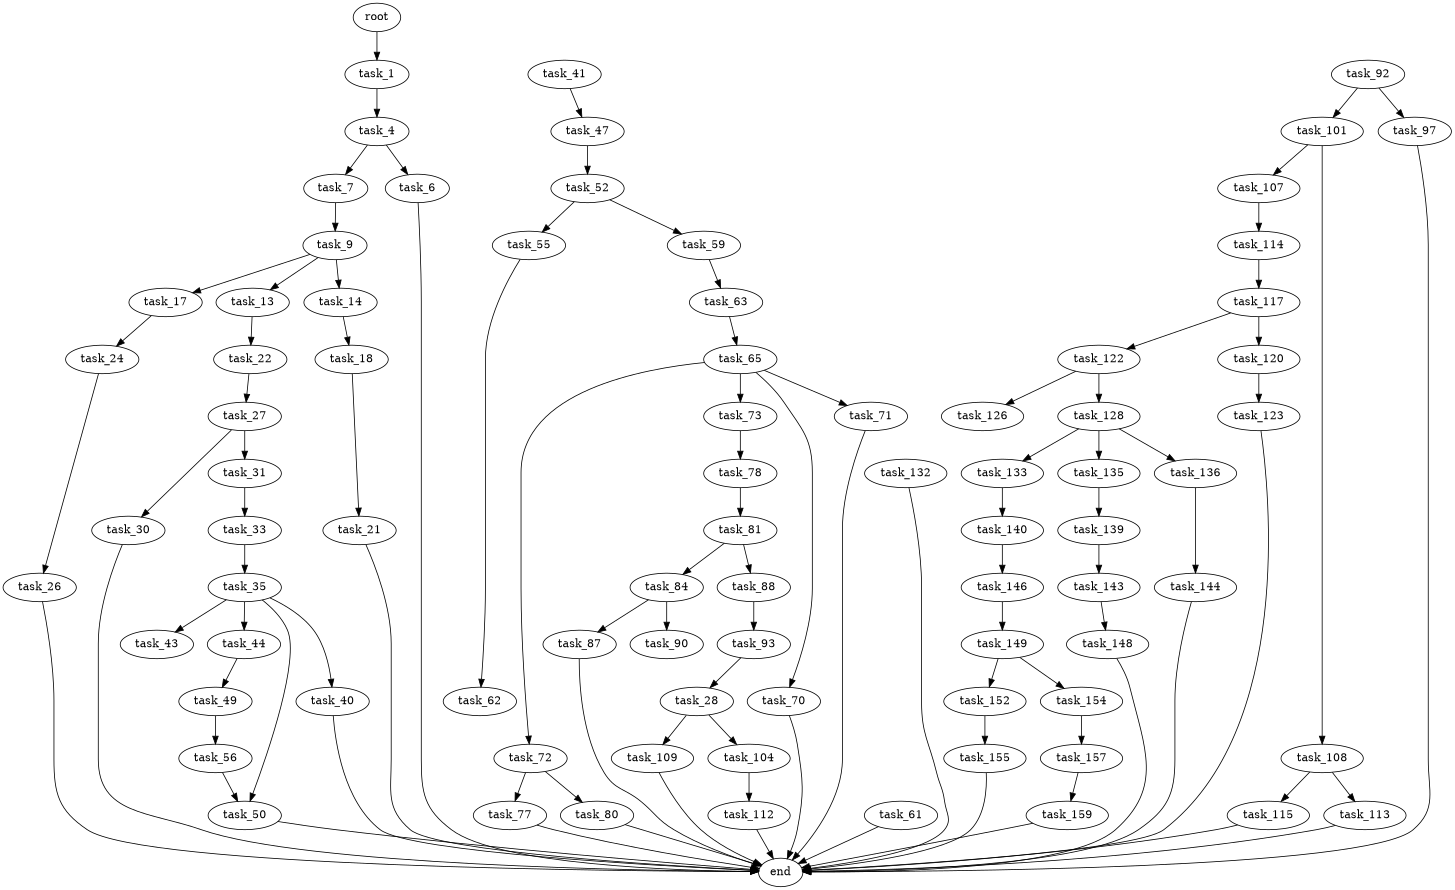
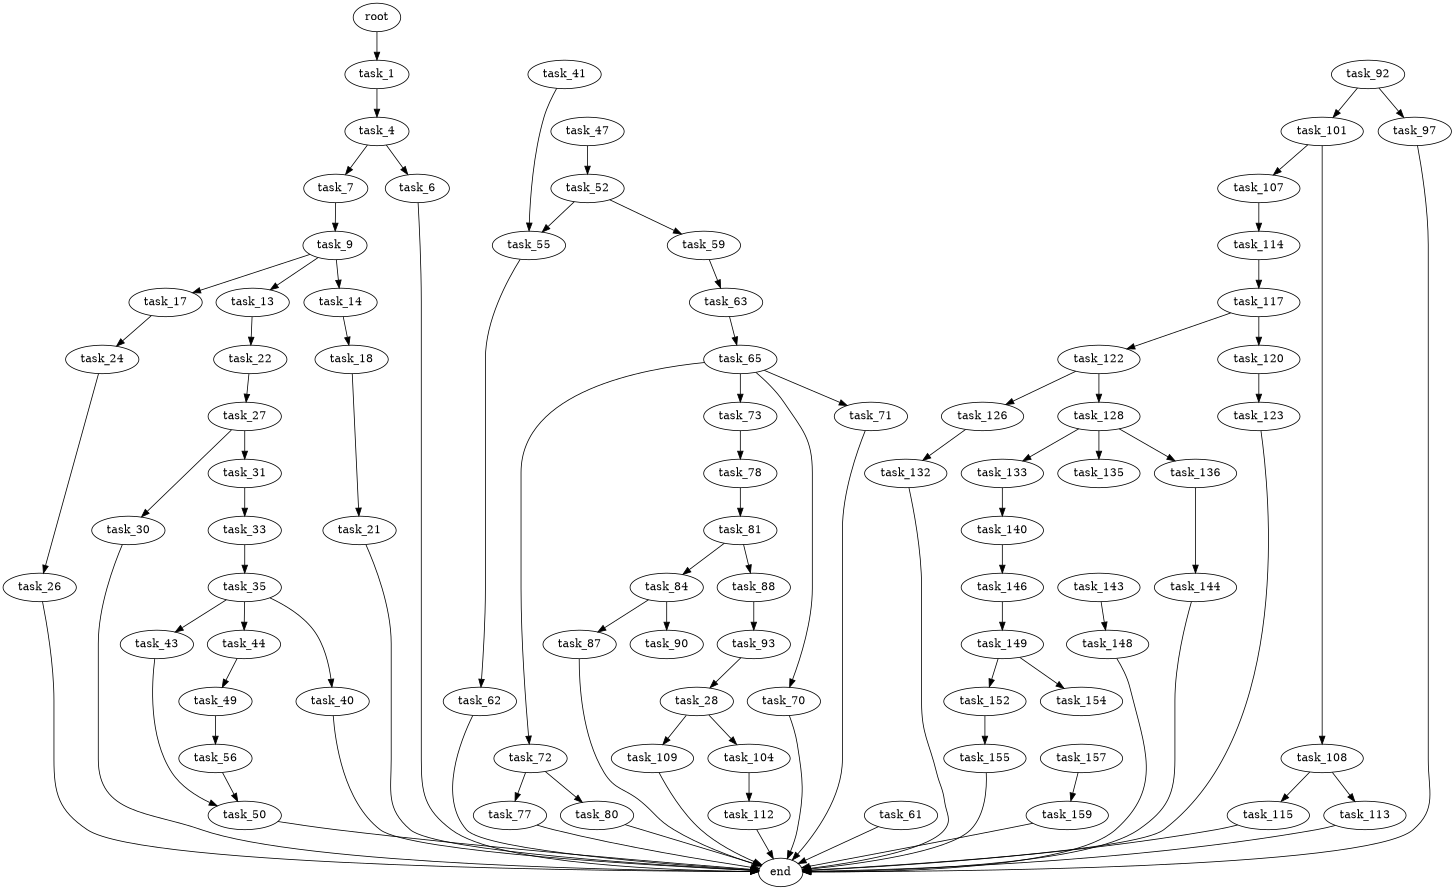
(574, 99) -> (536, 154)
none -> (947, 443)
(1099, 530) -> none
(284, 694) -> (158, 741)
(1081, 726) -> none
none -> (497, 841)
